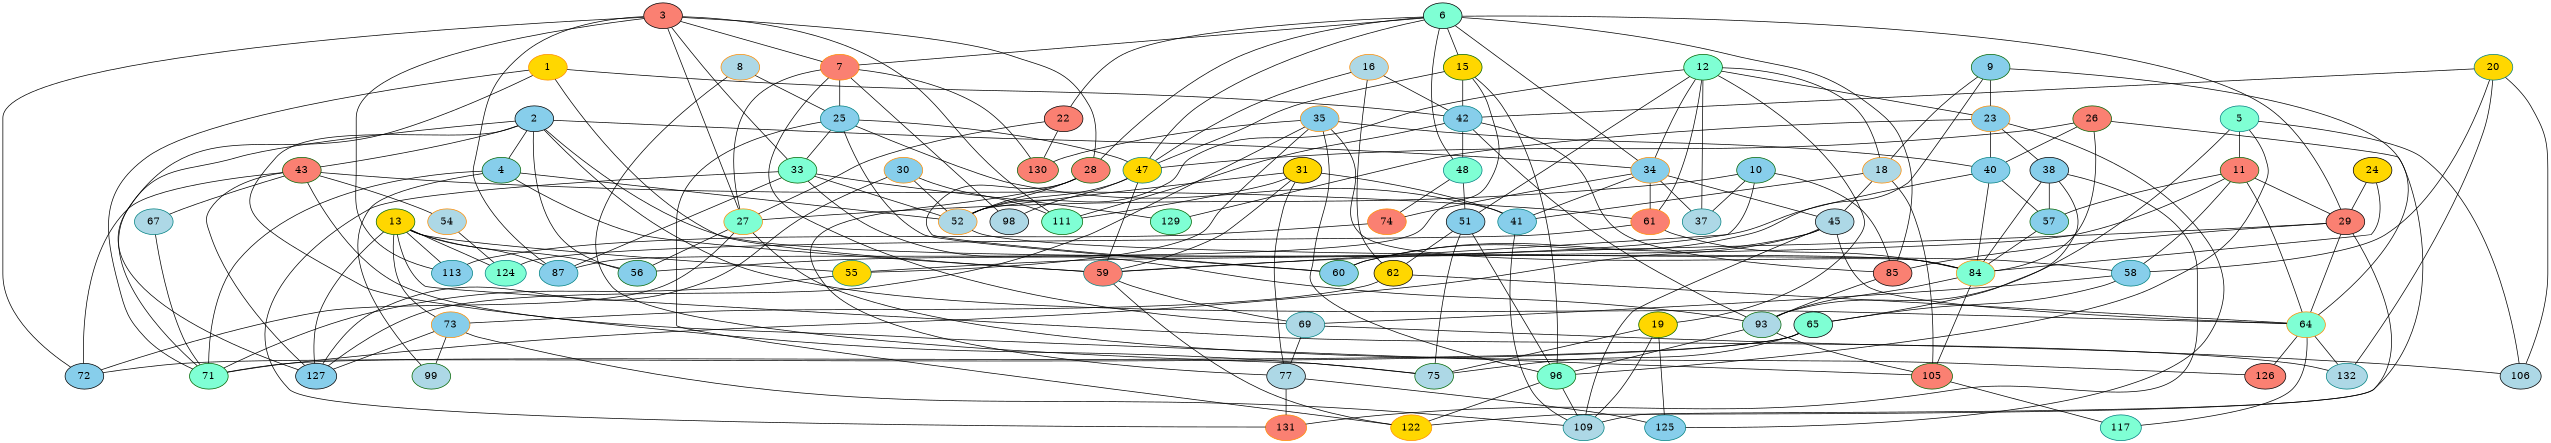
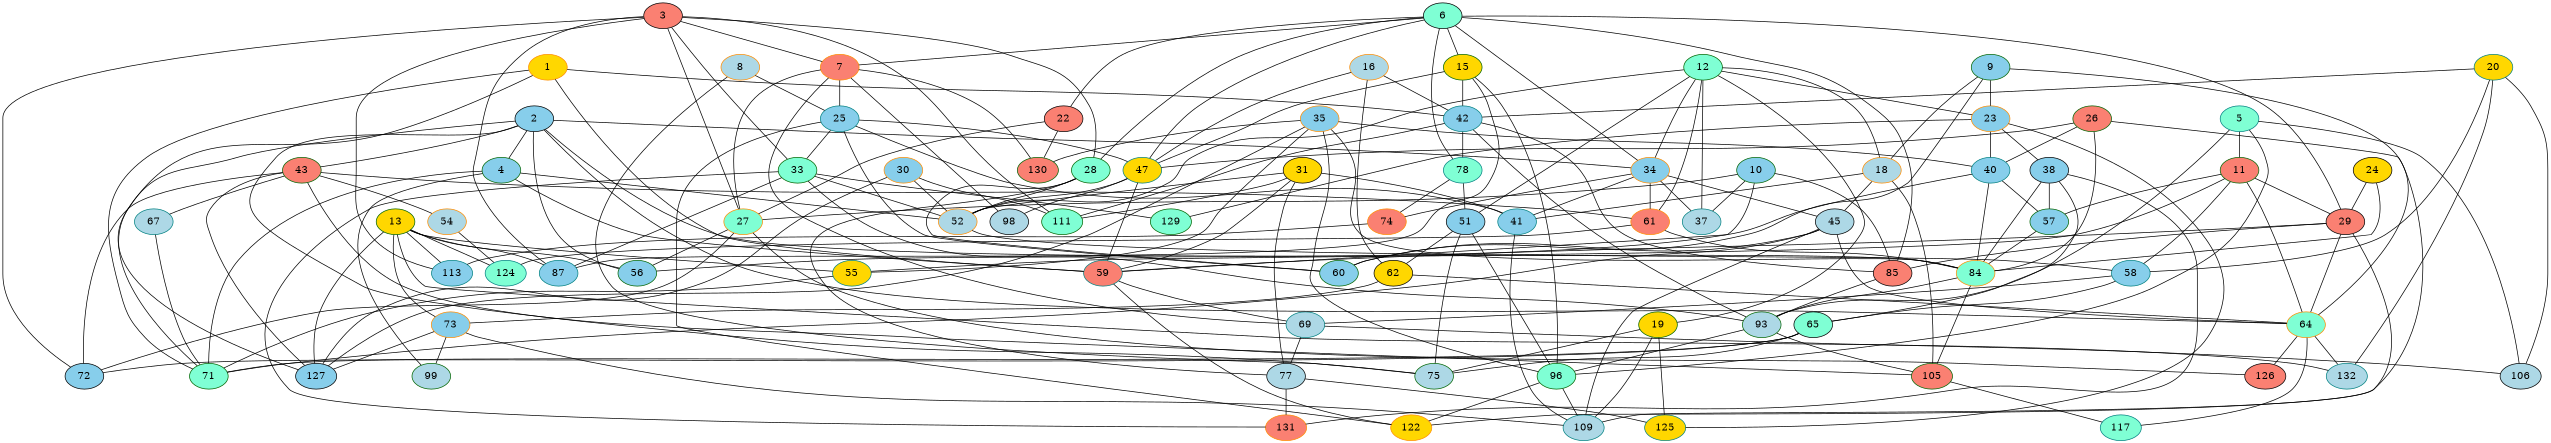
(1091, 170) -> (1091, 170)
(1463, 170) -> (1463, 170)
(1665, 428) -> (1665, 428)
